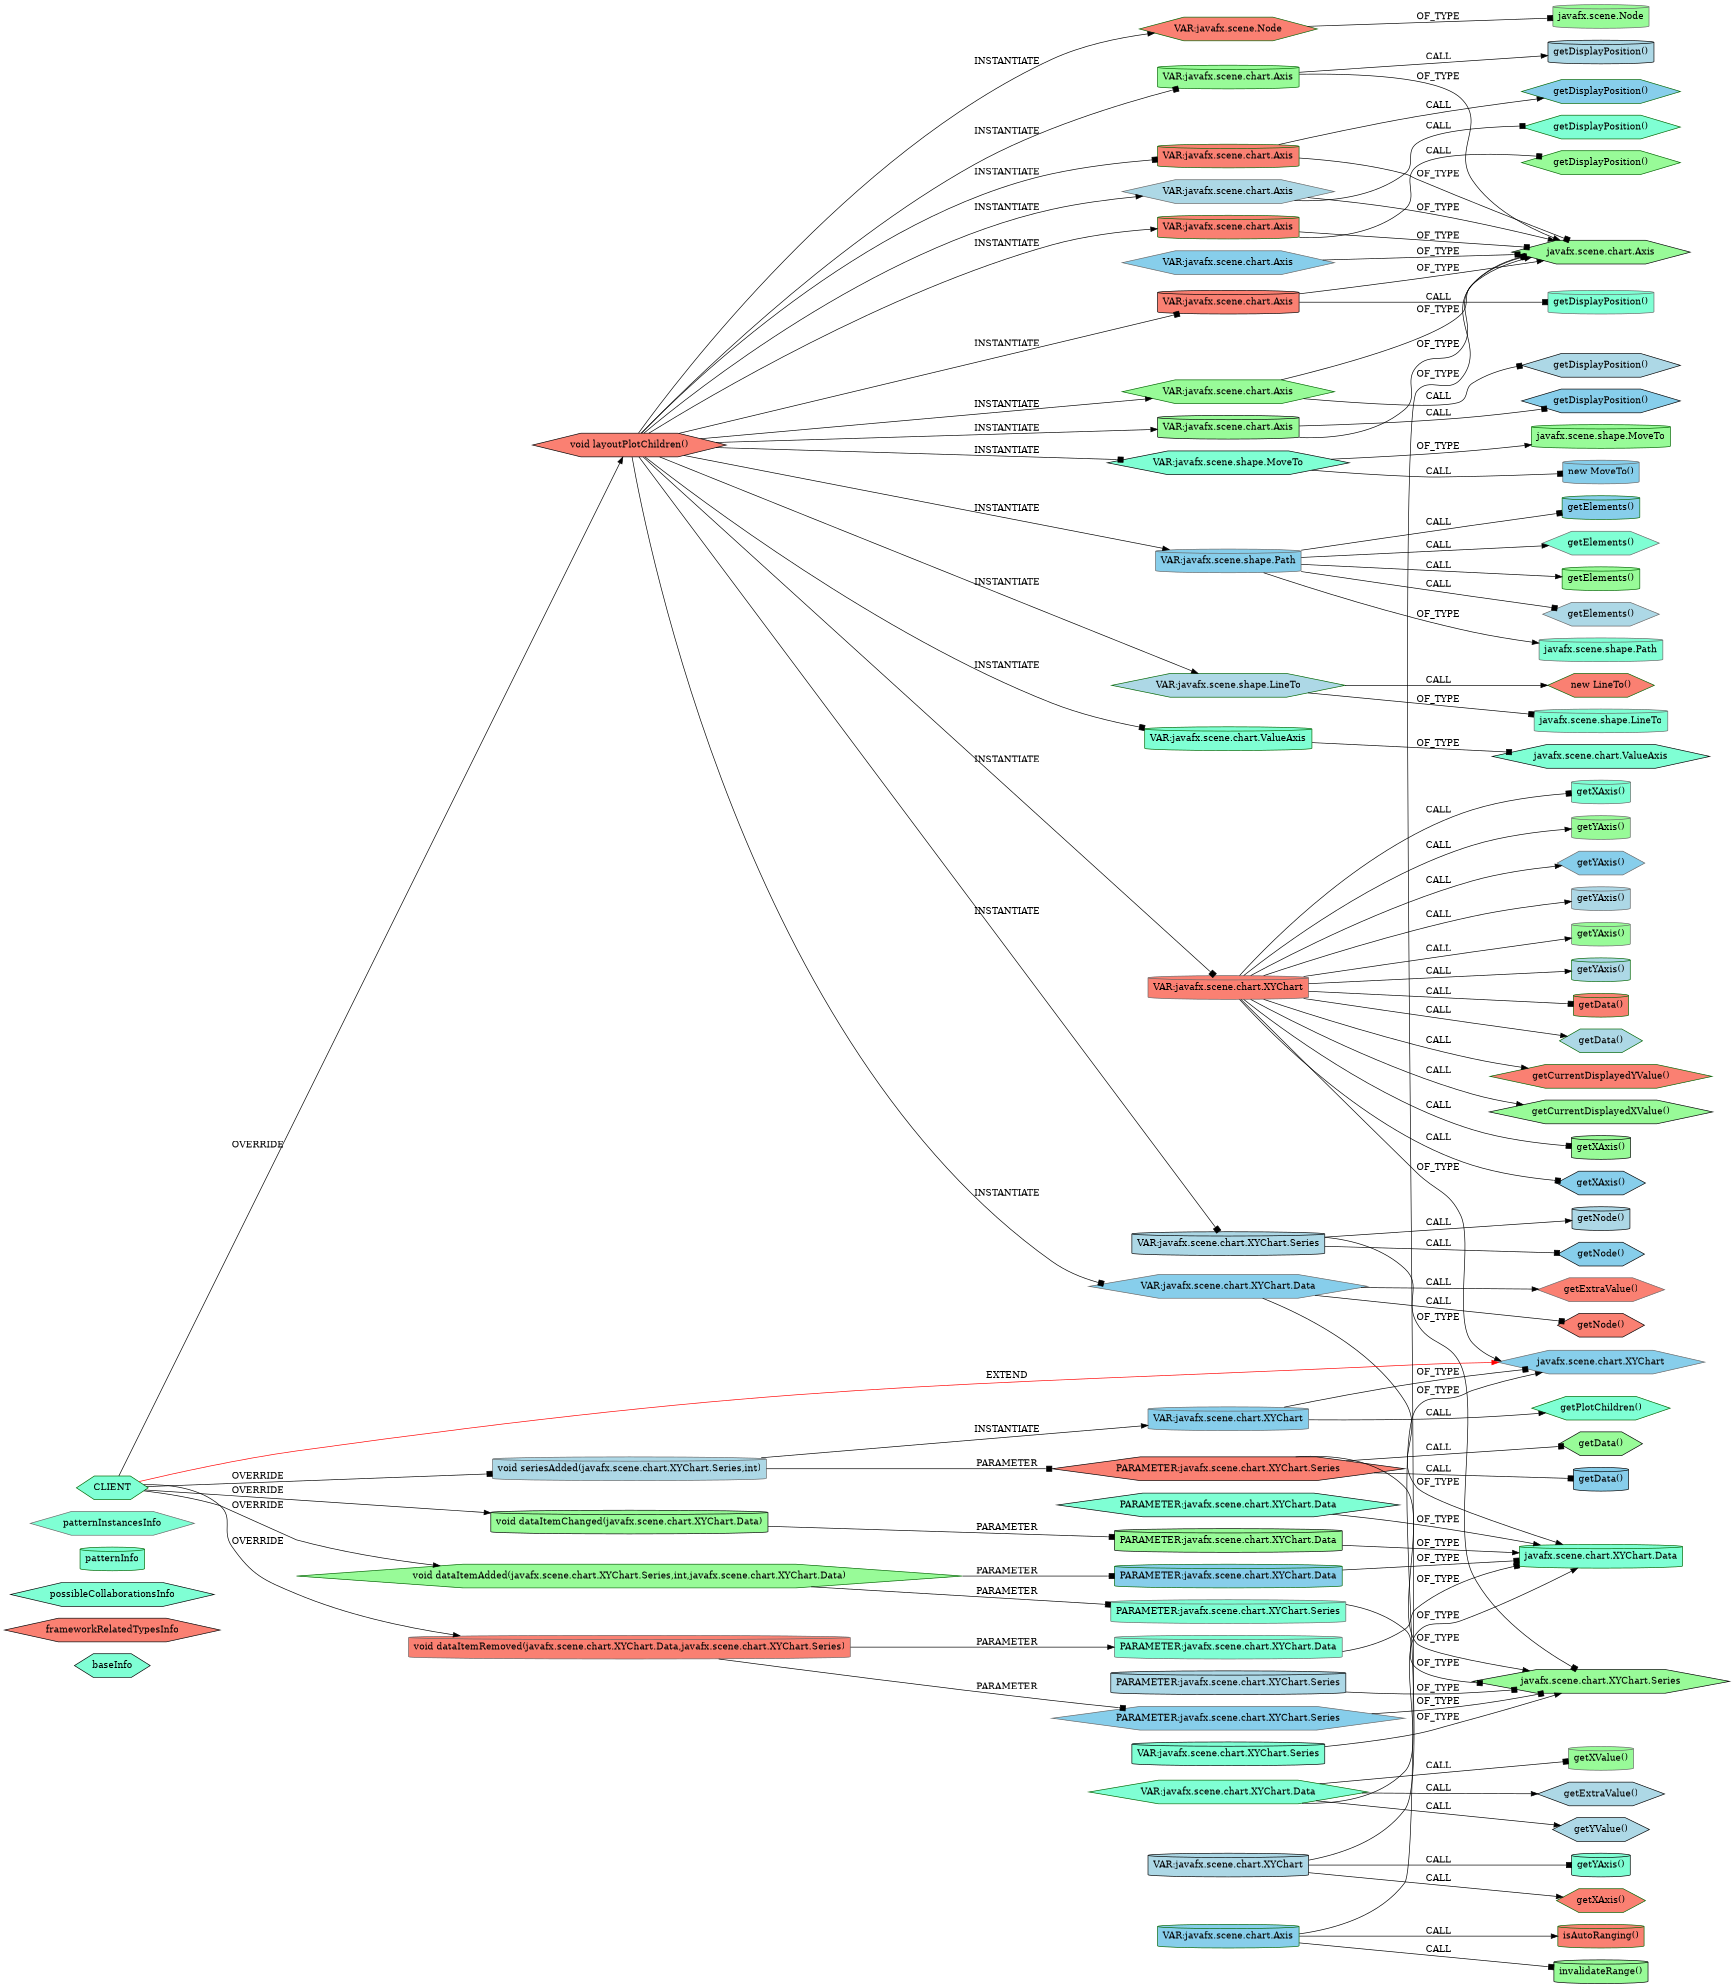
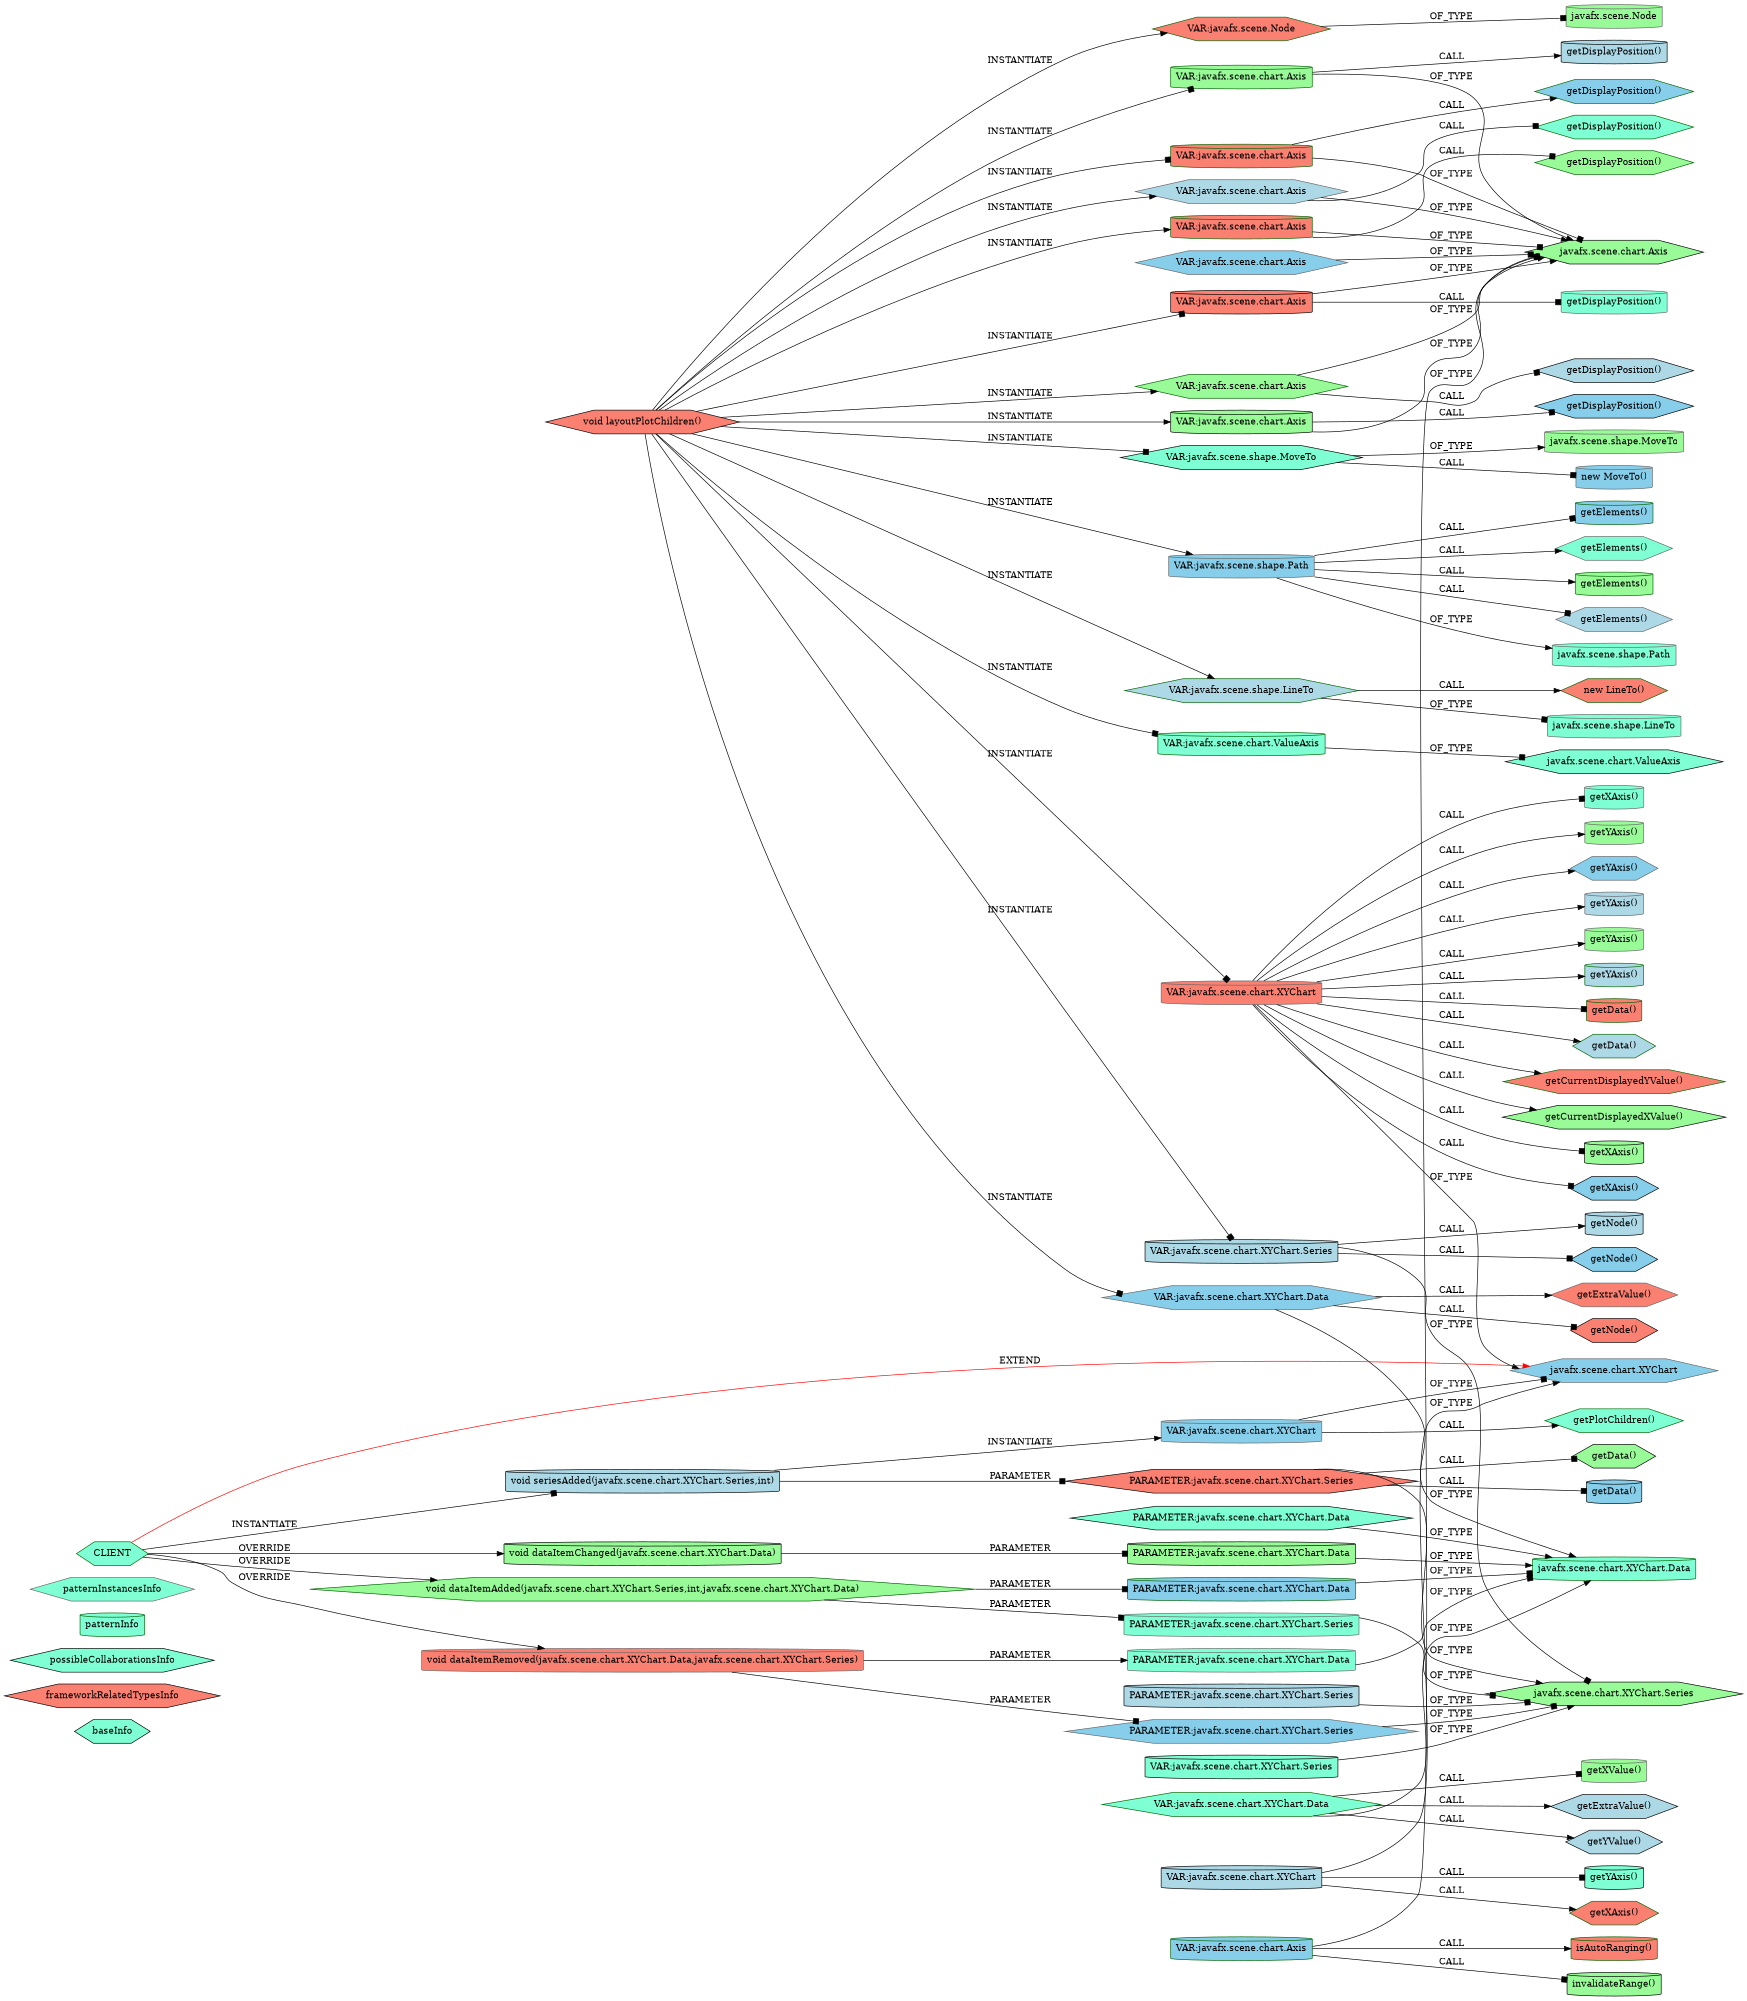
(1601, 436) -> (1614, 442)
(369, 969) -> none
(629, 1469) -> (643, 1481)
(258, 1476) -> (265, 1525)
